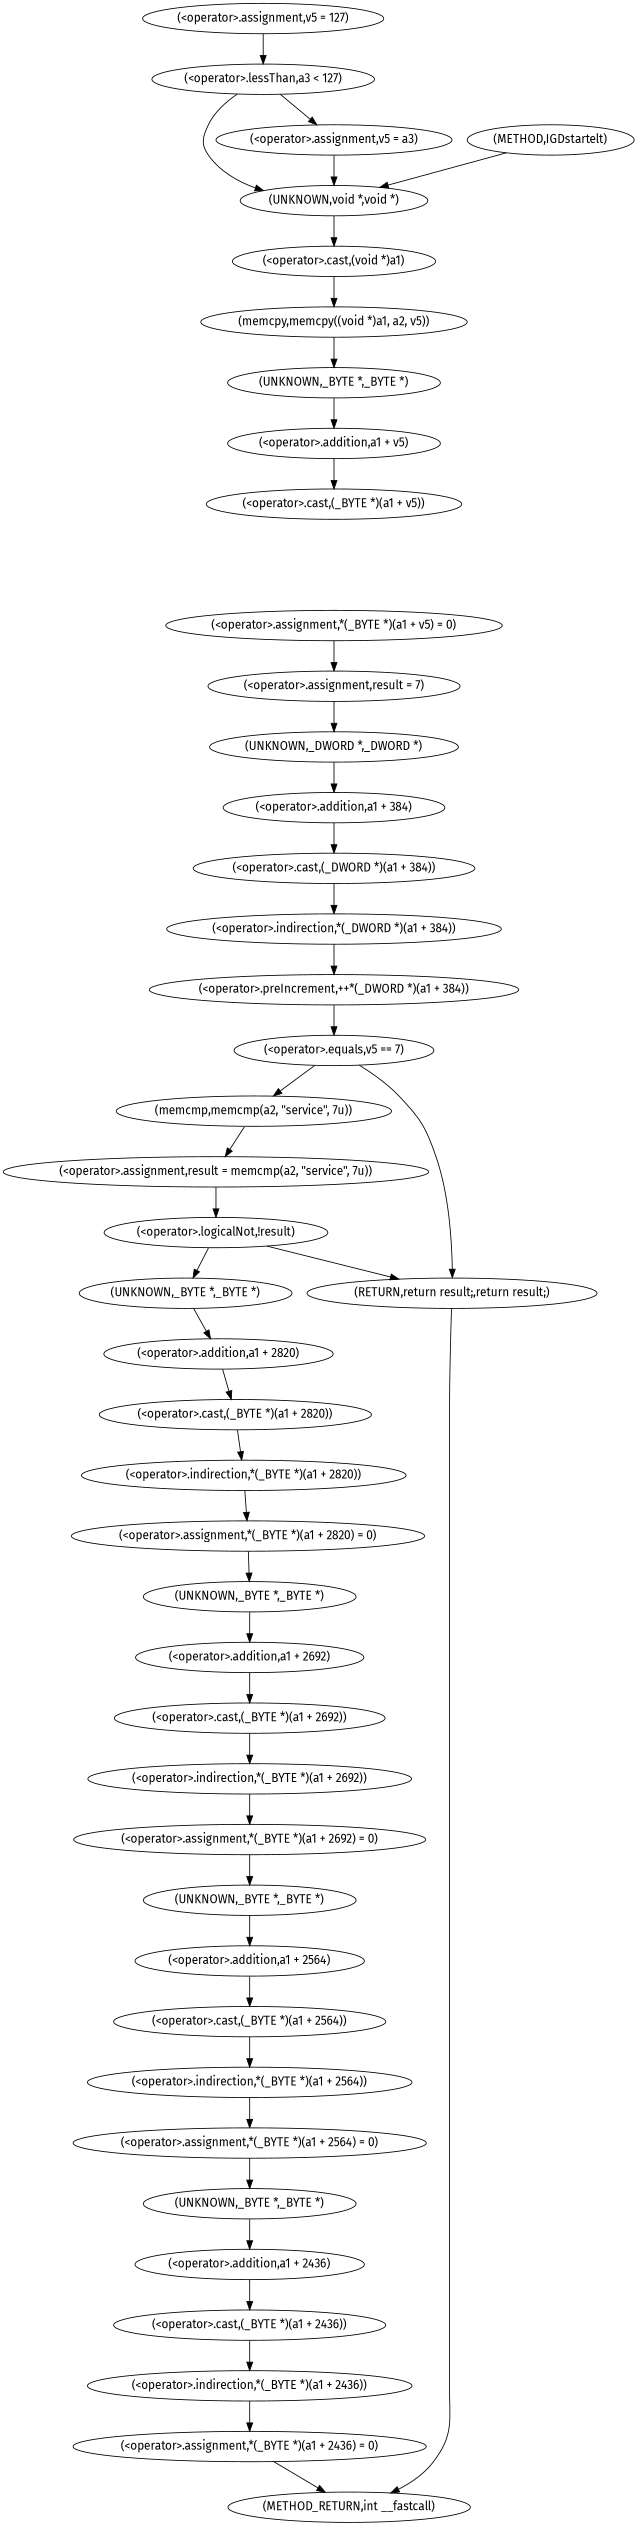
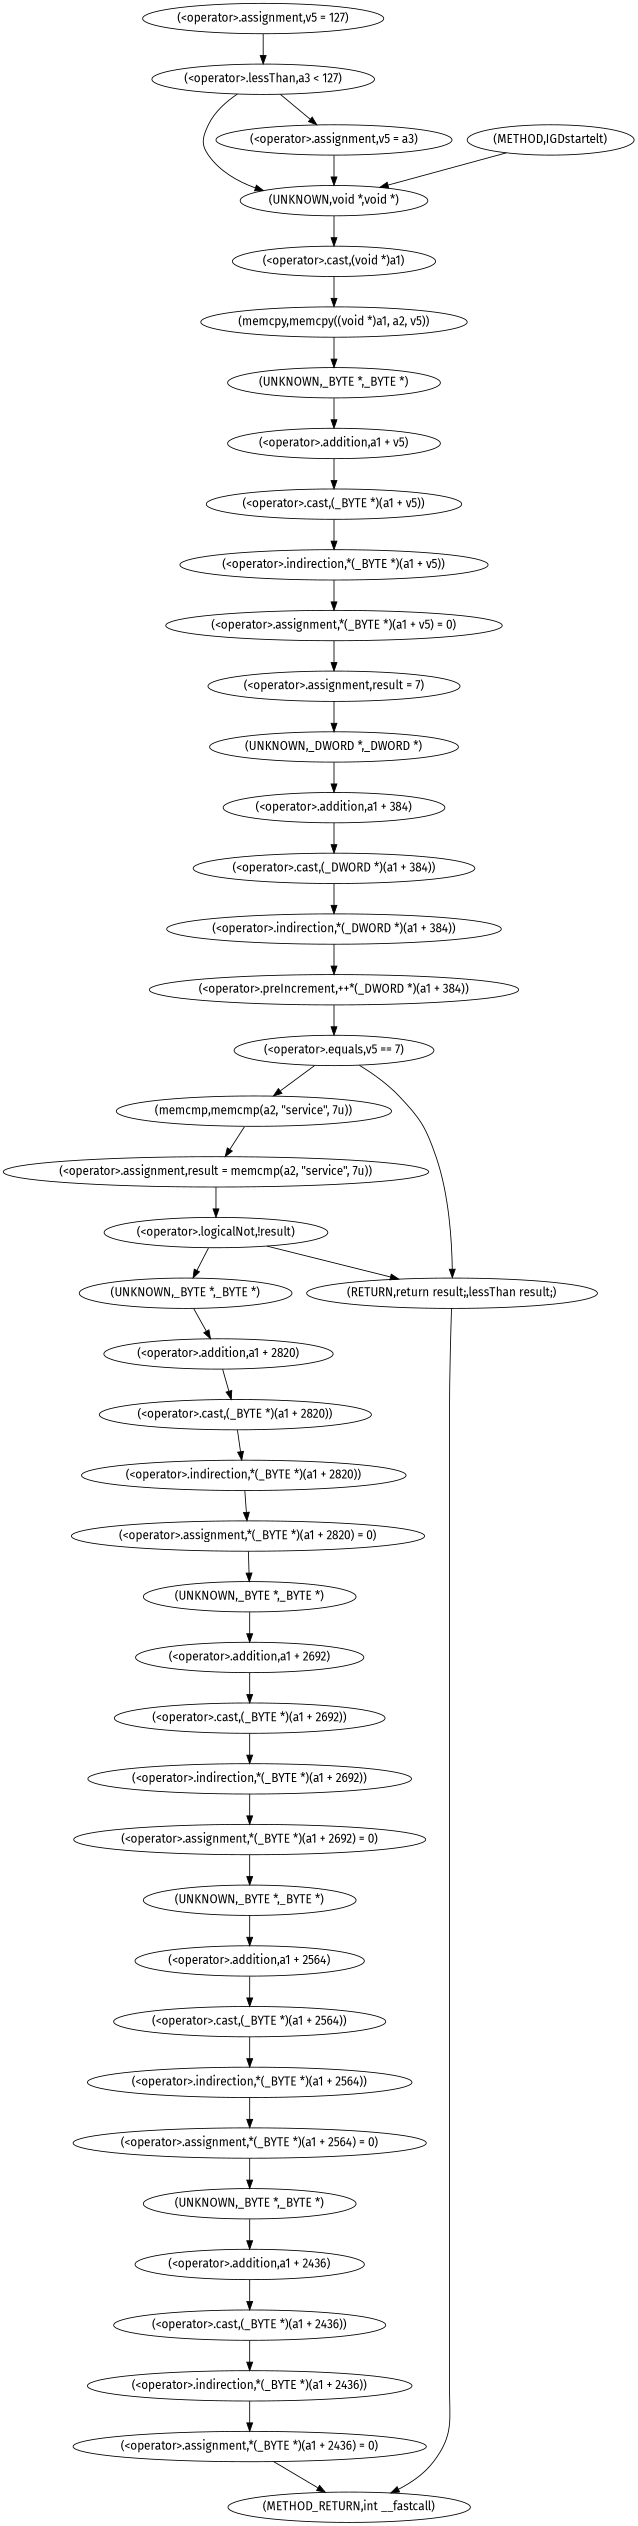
none -> (334, 565)
(452, 1293) -> (452, 1293)
